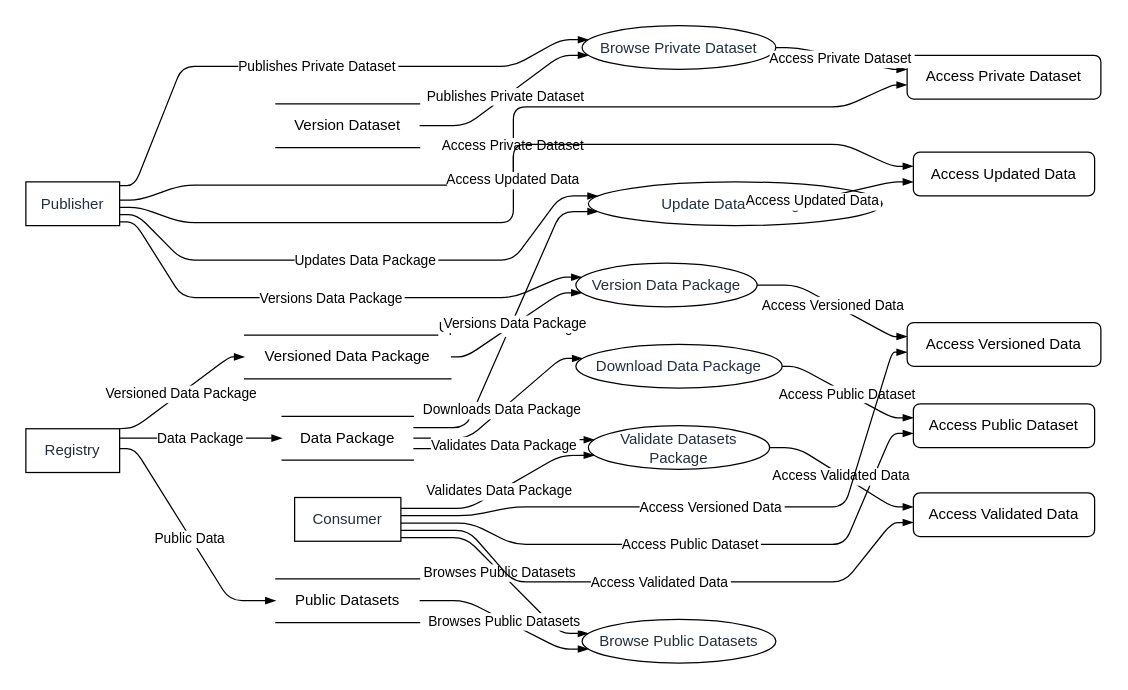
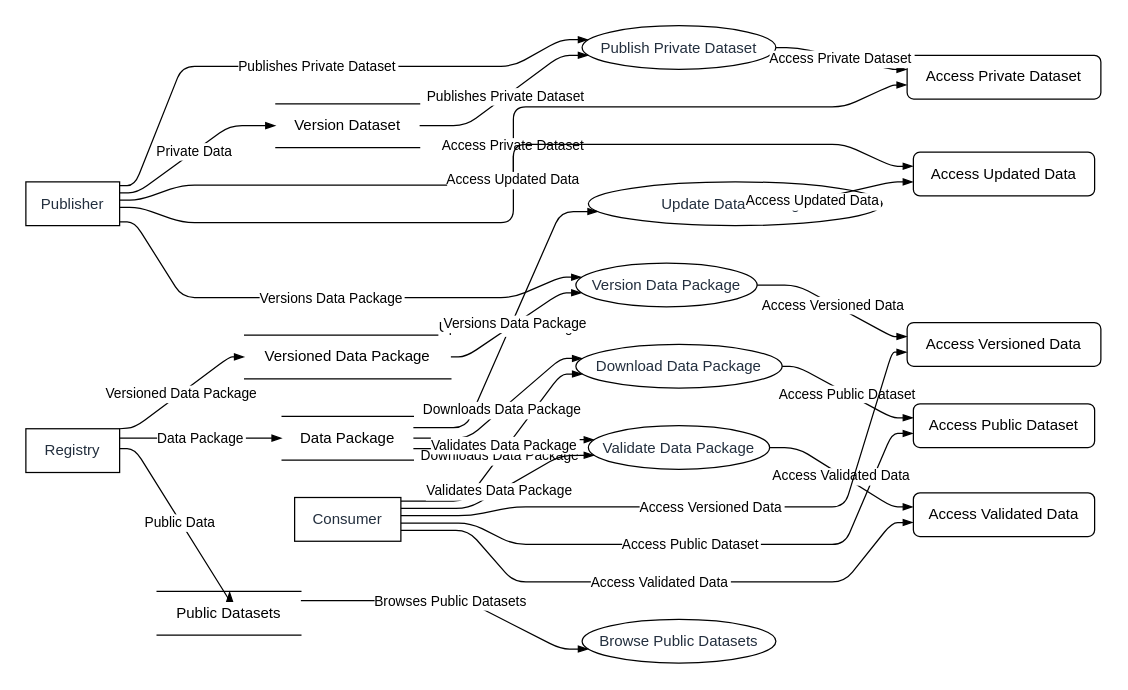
(679, 48) -> (679, 48)
none -> (191, 154)
(361, 260) -> none
(679, 448) -> (679, 448)
none -> (428, 501)
(496, 568) -> none
(348, 601) -> (229, 613)
